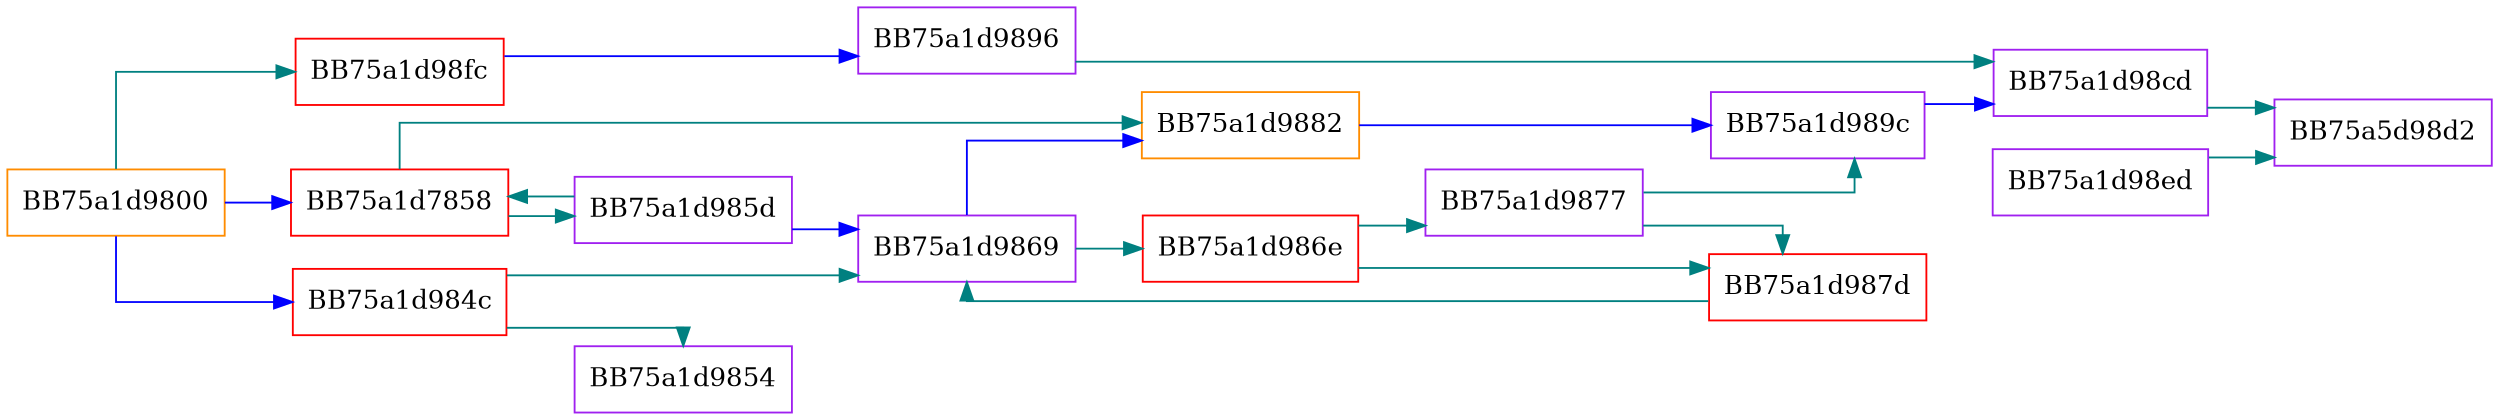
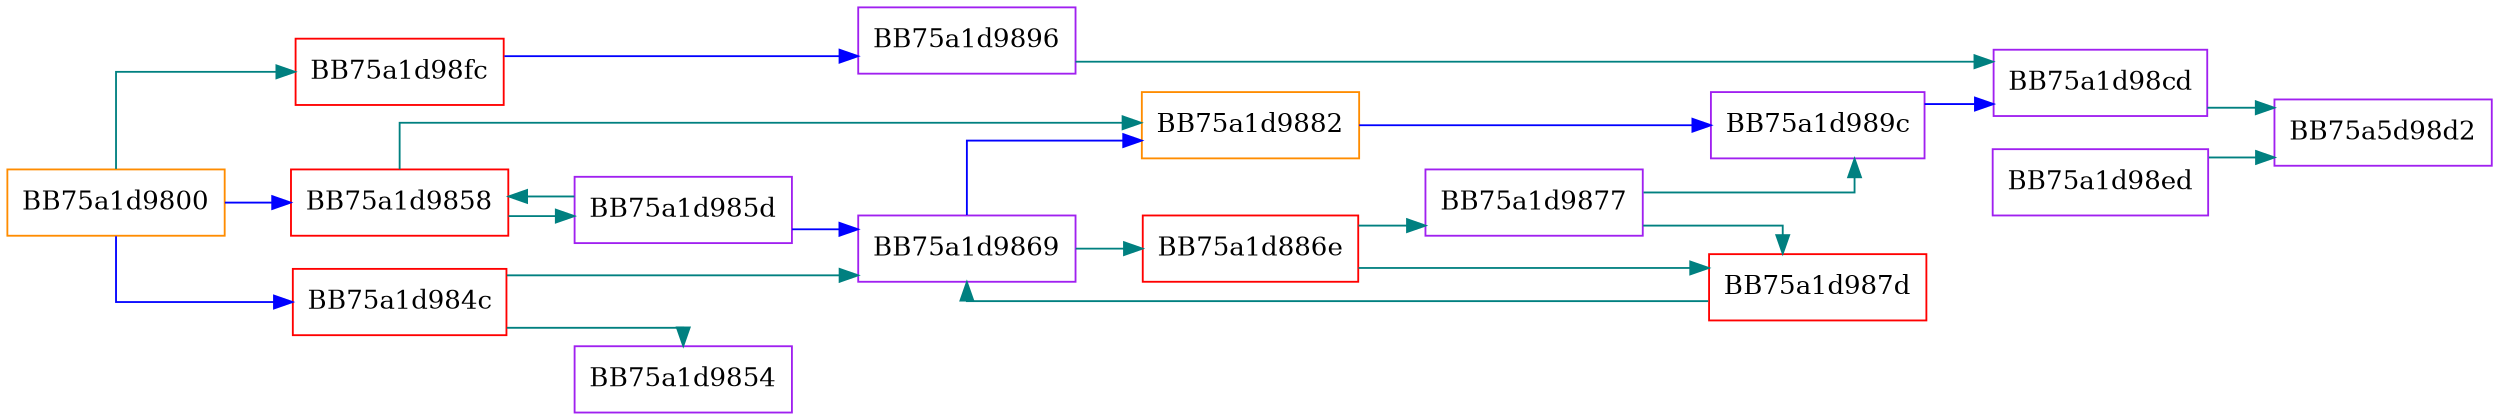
(400, 203) -> (400, 203)
(1250, 249) -> (1250, 249)
